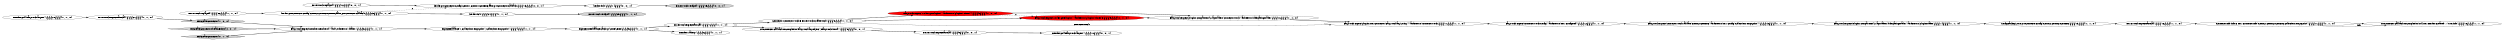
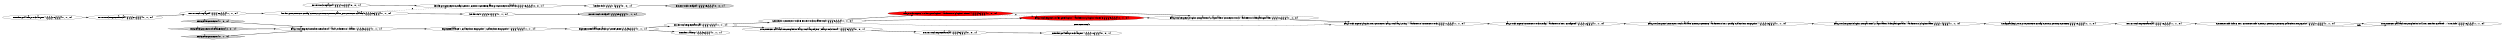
(174, 20) -> (170, 15)
